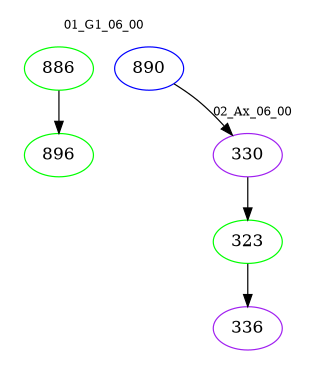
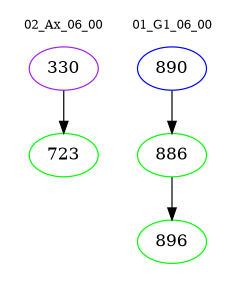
(211, 113) -> (172, 106)
(248, 242) -> (64, 155)
(248, 328) -> none
